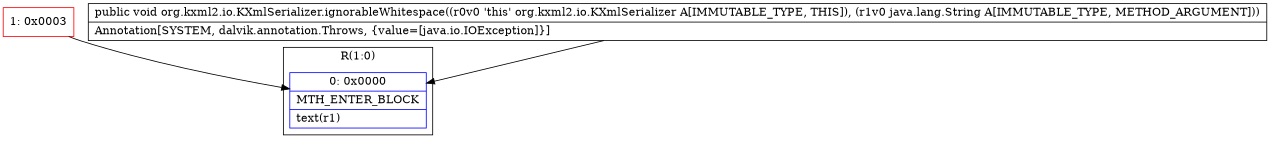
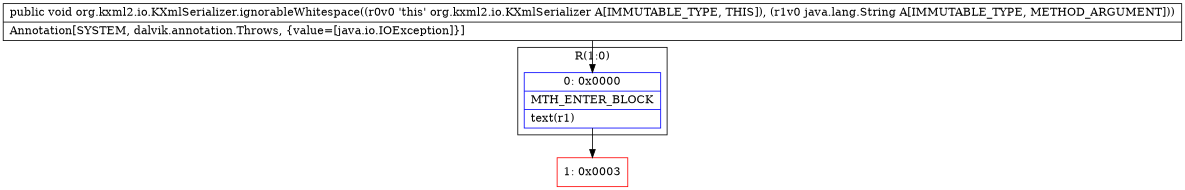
(174, 66) -> (592, 140)
